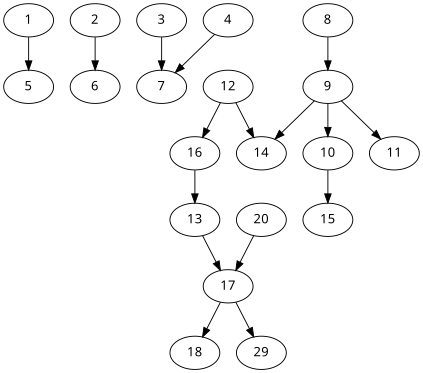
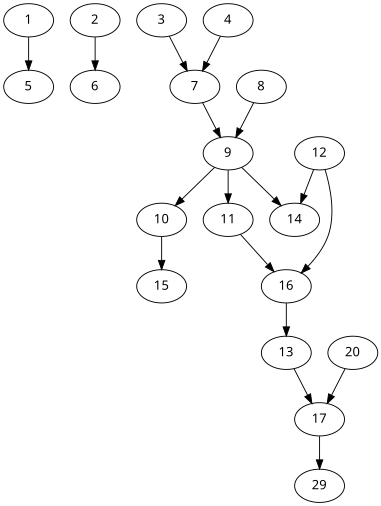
none -> (209, 116)
none -> (254, 250)
(195, 353) -> none
